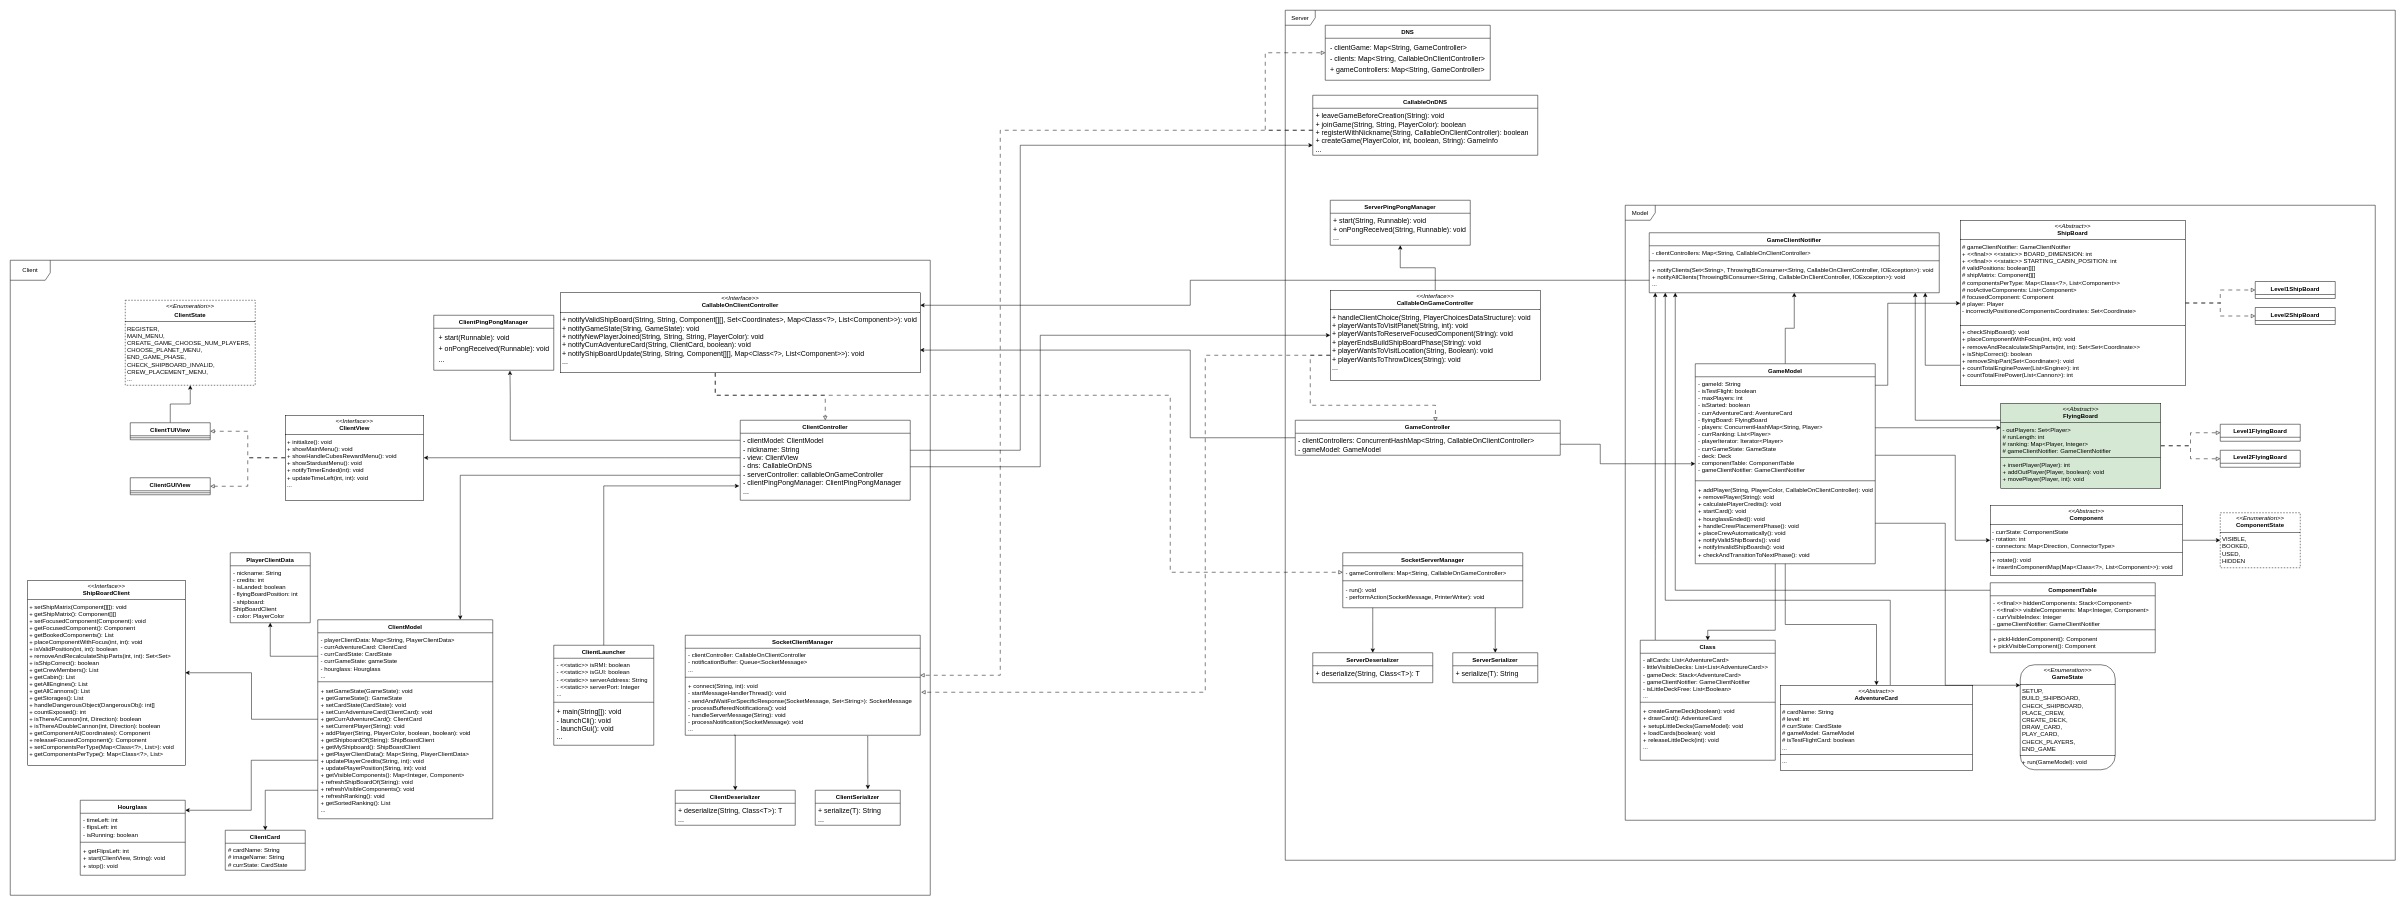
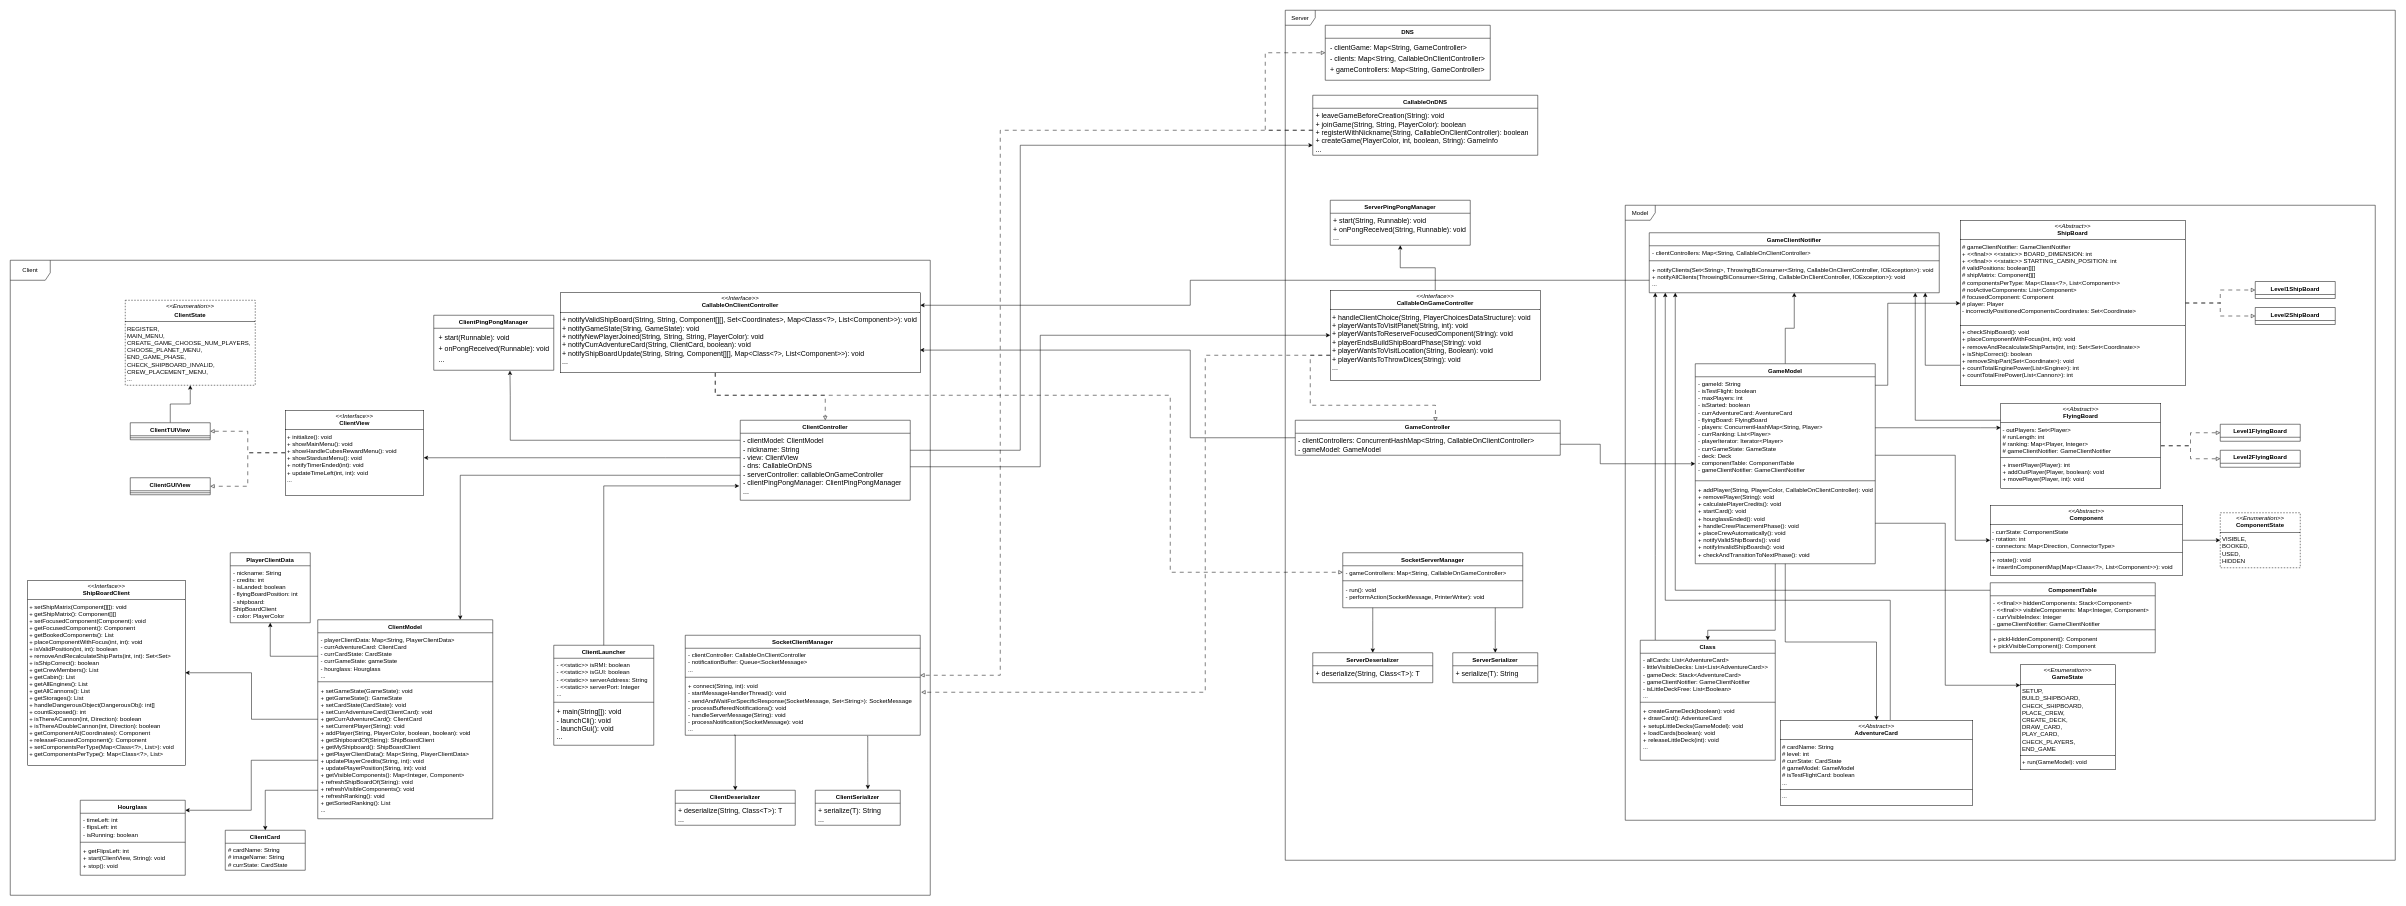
(2081, 446) -> (2081, 446)
(355, 458) -> (355, 453)
(2068, 717) -> (2068, 717)
(1877, 728) -> (1877, 763)
